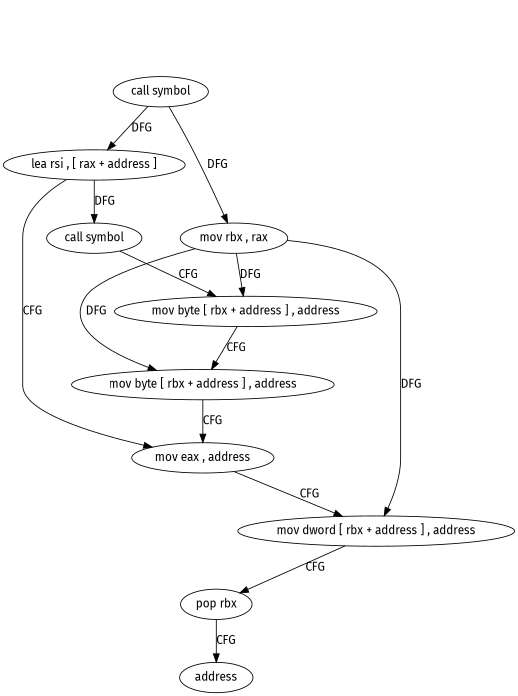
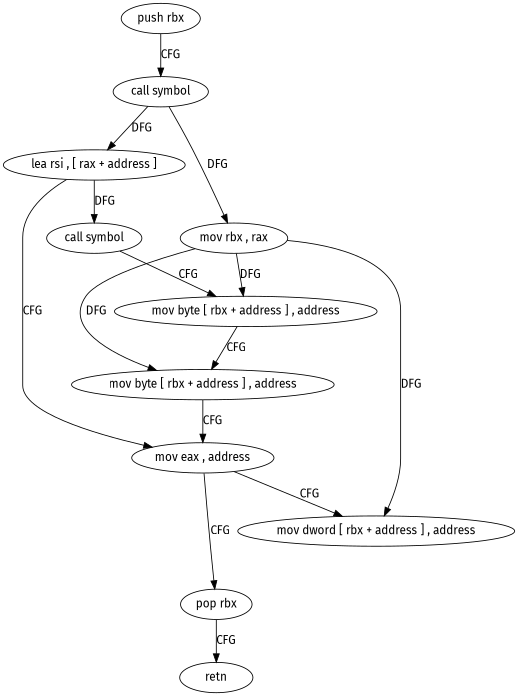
none -> (161, 19)
(296, 568) -> (209, 527)
(216, 678) -> (216, 678)
